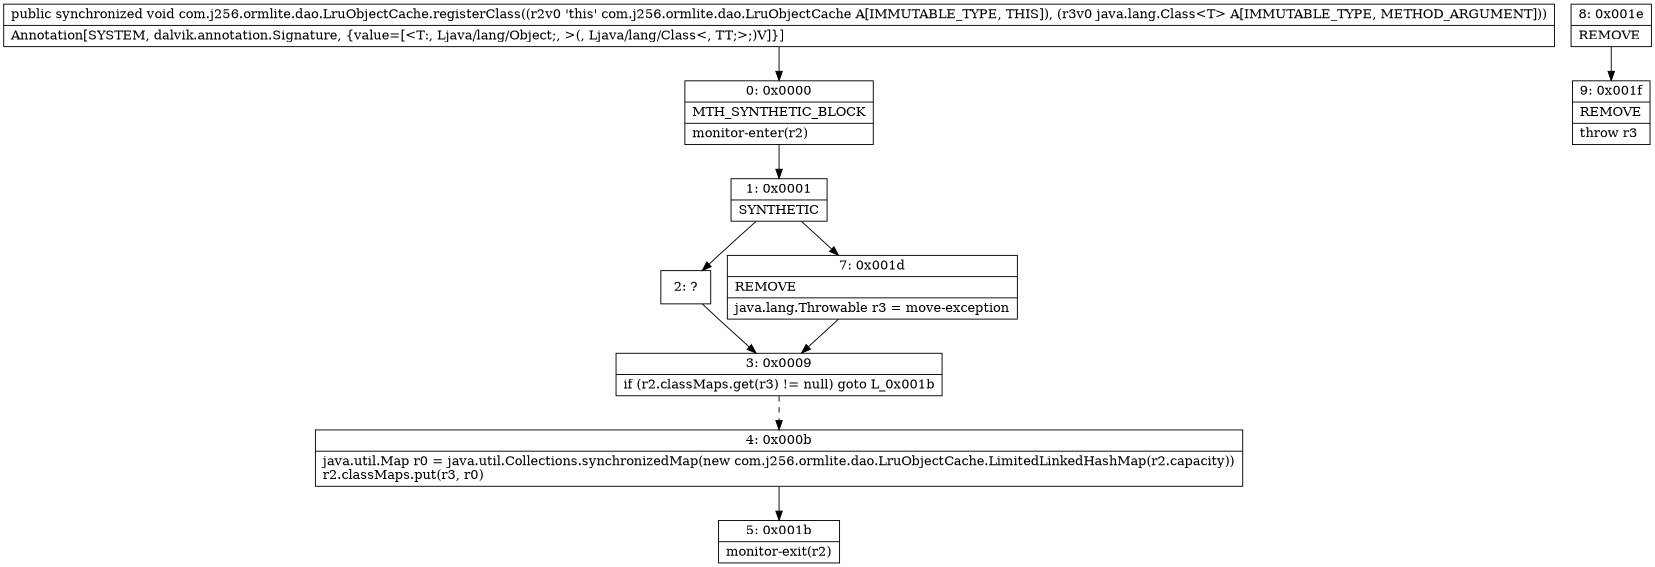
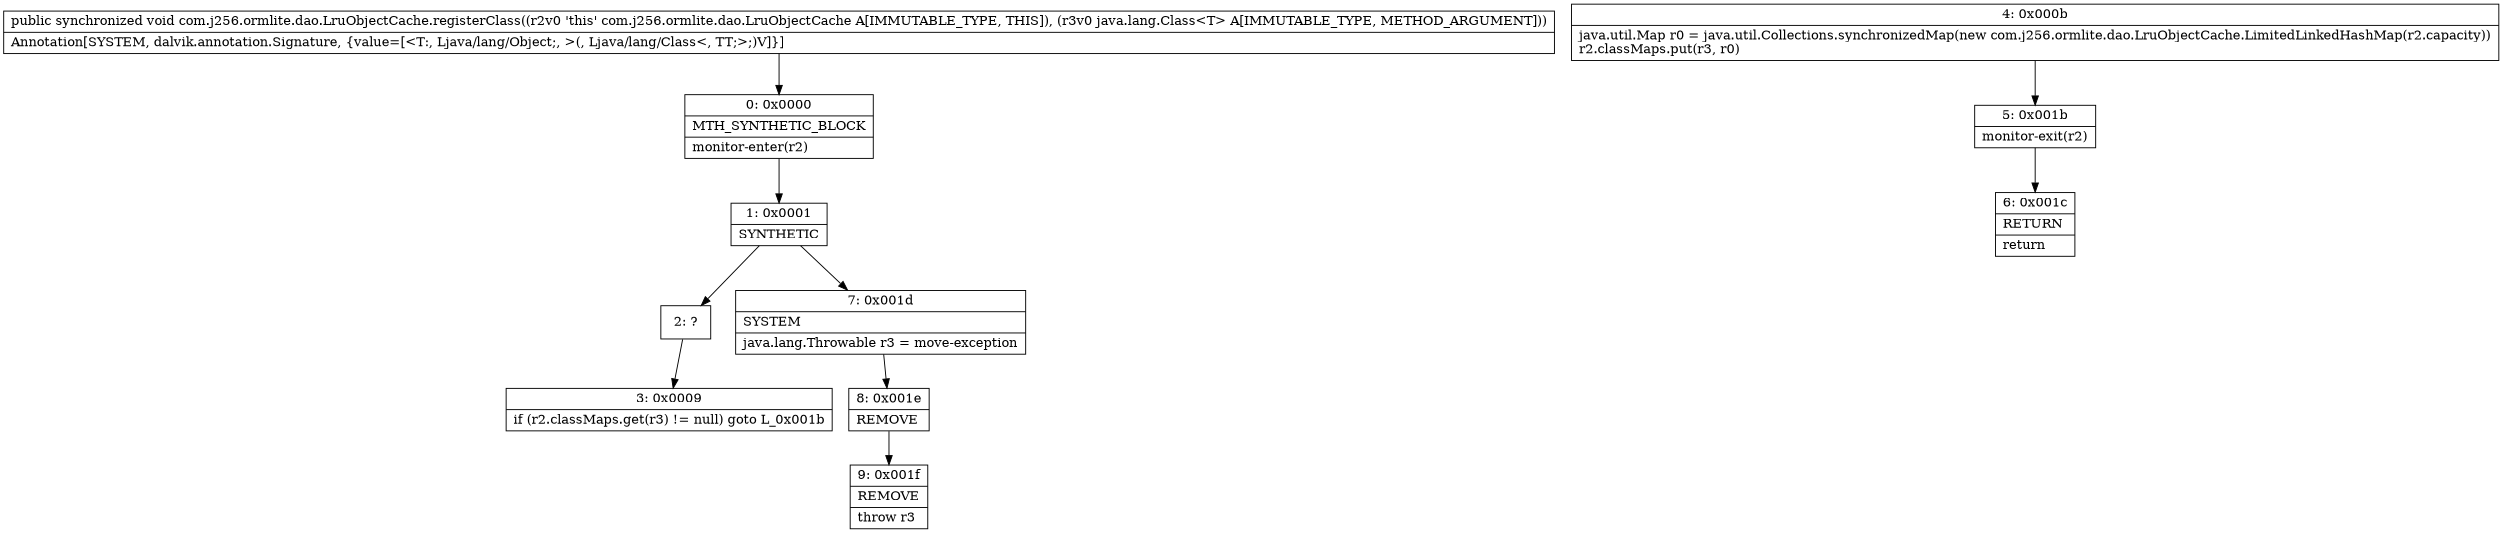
none -> (2035, 224)
(766, 287) -> (772, 322)
(823, 333) -> (885, 367)
(779, 408) -> none
